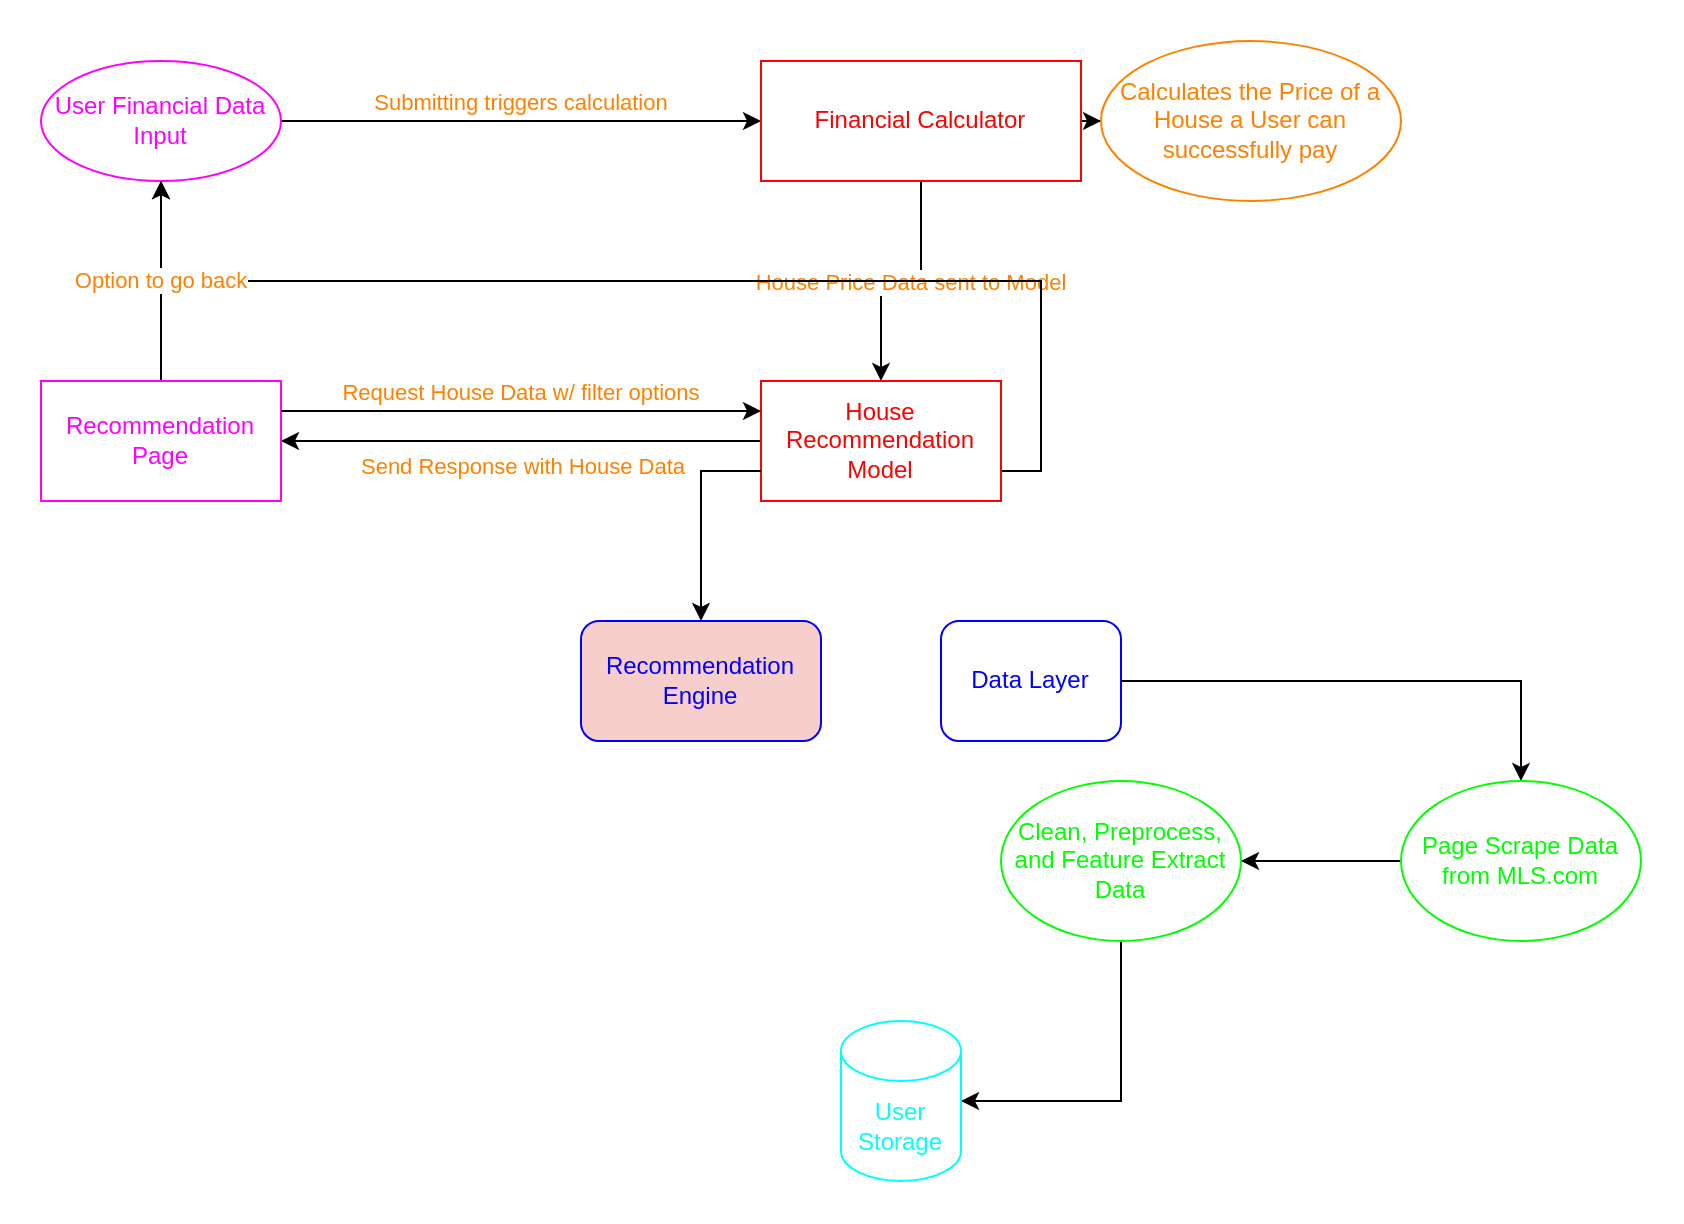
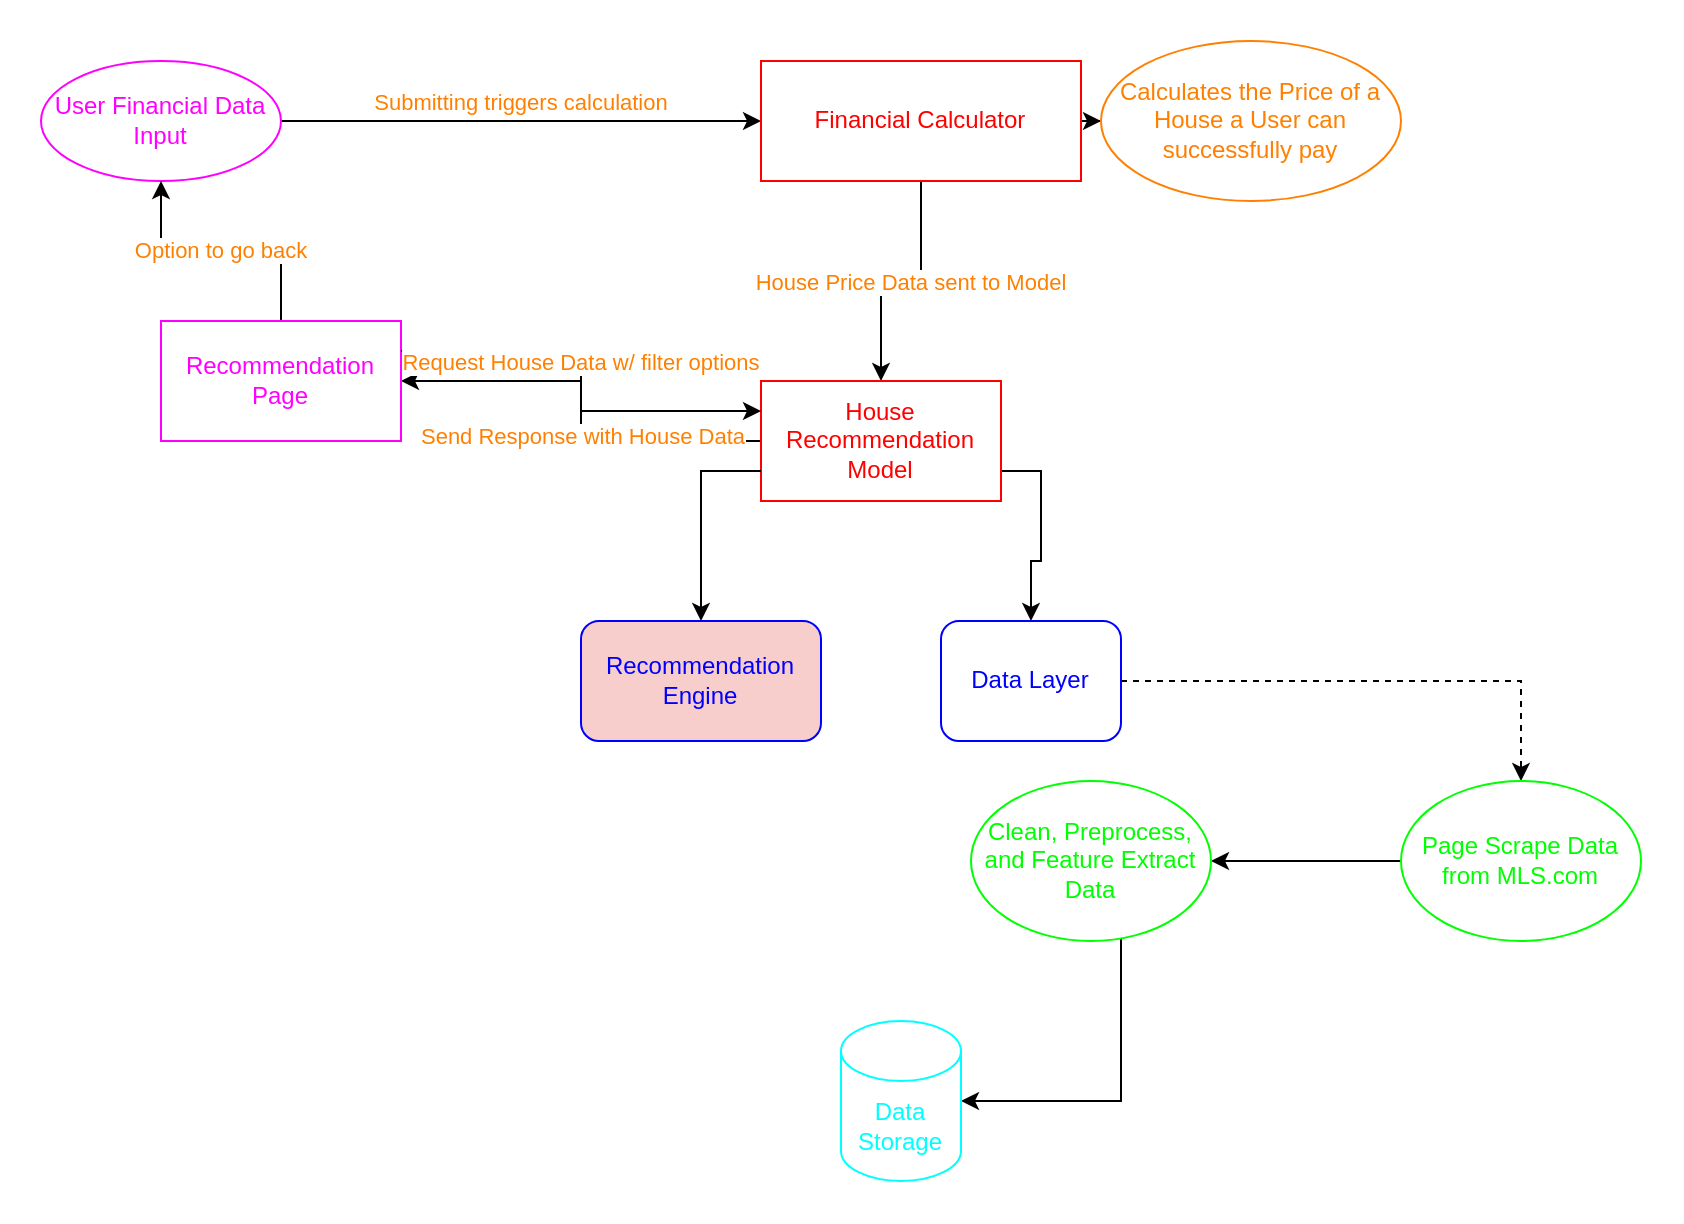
(521, 281) -> (1041, 543)
(161, 441) -> (281, 381)
(1362, 681) -> (1362, 681)
(1121, 861) -> (1091, 861)
(901, 1127) -> (901, 1127)
